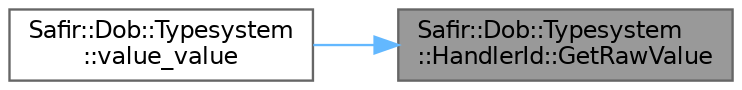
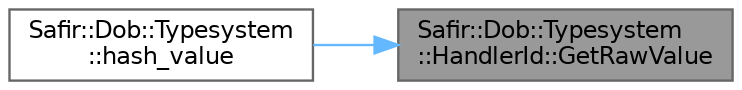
(161, 45) -> (161, 45)
